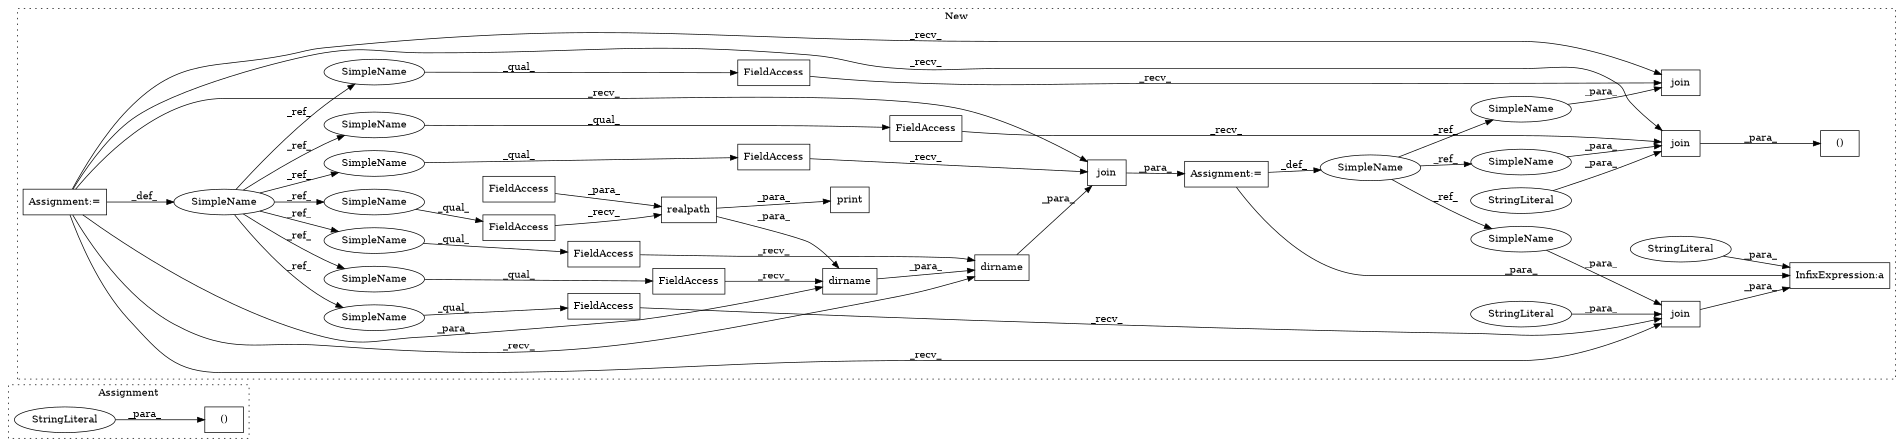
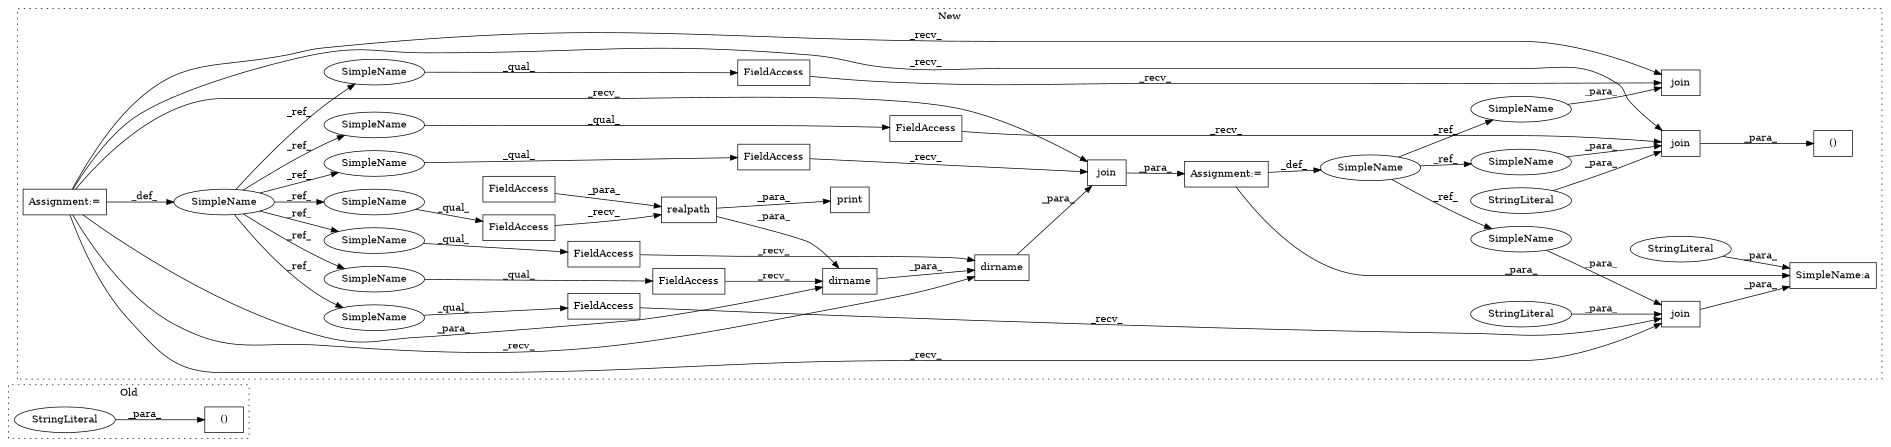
(1840, 276) -> (1833, 276)
(129, 393) -> (129, 393)
